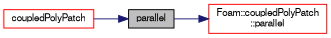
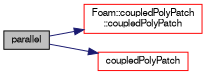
(106, 19) -> (69, 48)
(268, 19) -> (143, 19)
